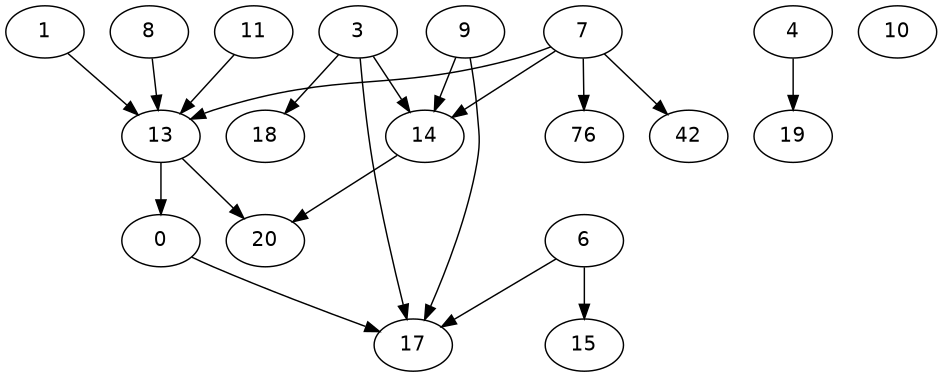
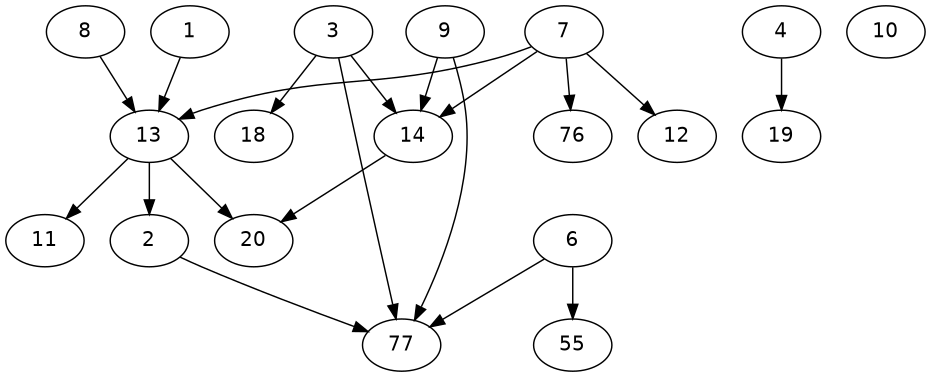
(212, 79) -> (103, 183)
(689, 136) -> (677, 136)
(161, 241) -> (149, 241)
(413, 345) -> (402, 345)
(584, 345) -> (573, 345)
